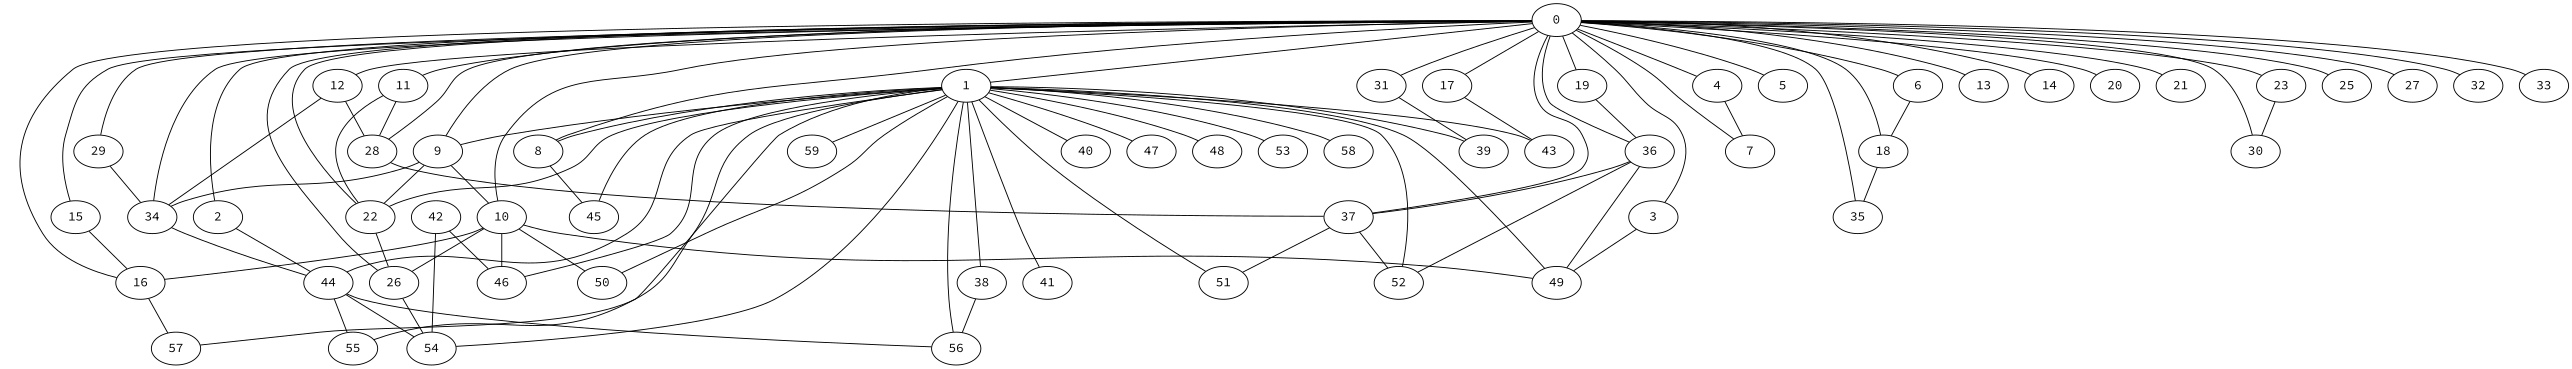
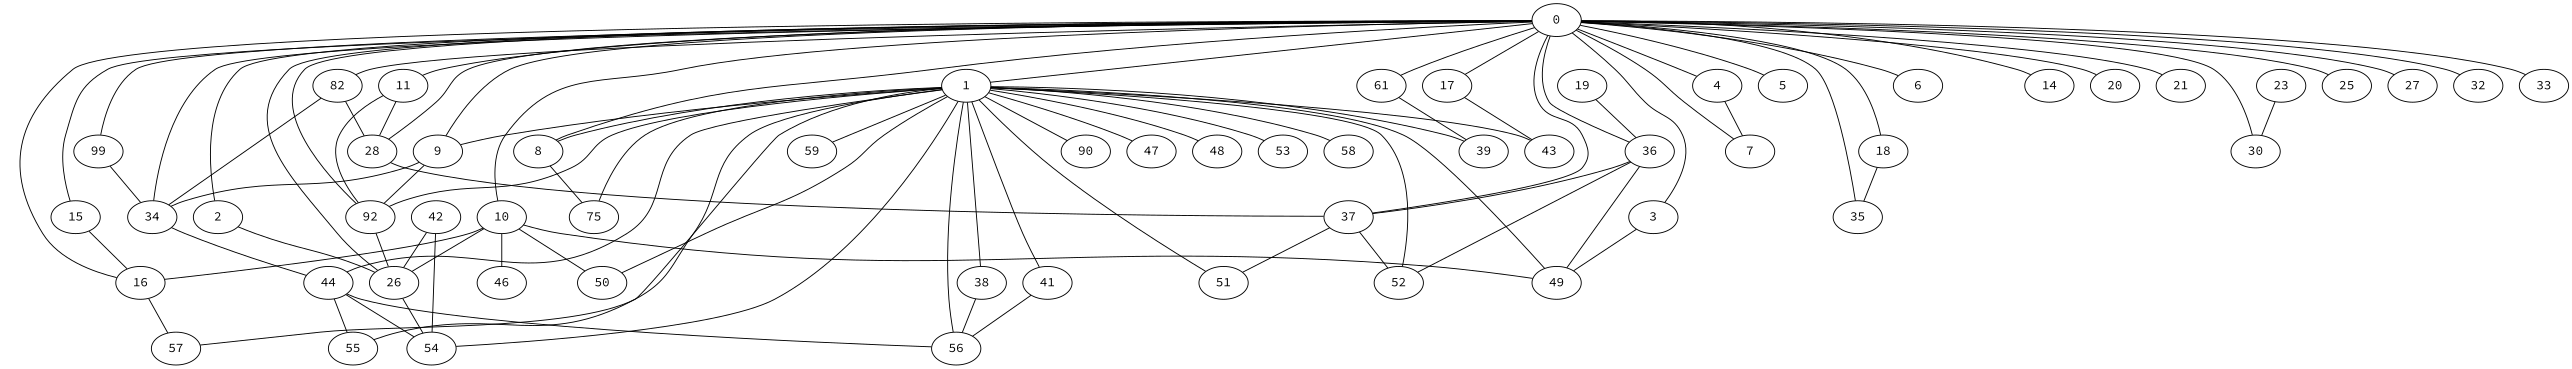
(1923, 36) -> none
(1569, 53) -> none
(338, 86) -> (338, 86)
(1381, 86) -> (1381, 86)
(1984, 86) -> none
(1901, 119) -> none
(704, 146) -> none
(98, 151) -> (98, 151)
(1086, 151) -> (1086, 151)
(479, 194) -> none
(370, 217) -> (370, 217)
(594, 217) -> (594, 217)
(273, 250) -> (307, 249)
(469, 250) -> (414, 252)
none -> (1002, 316)
